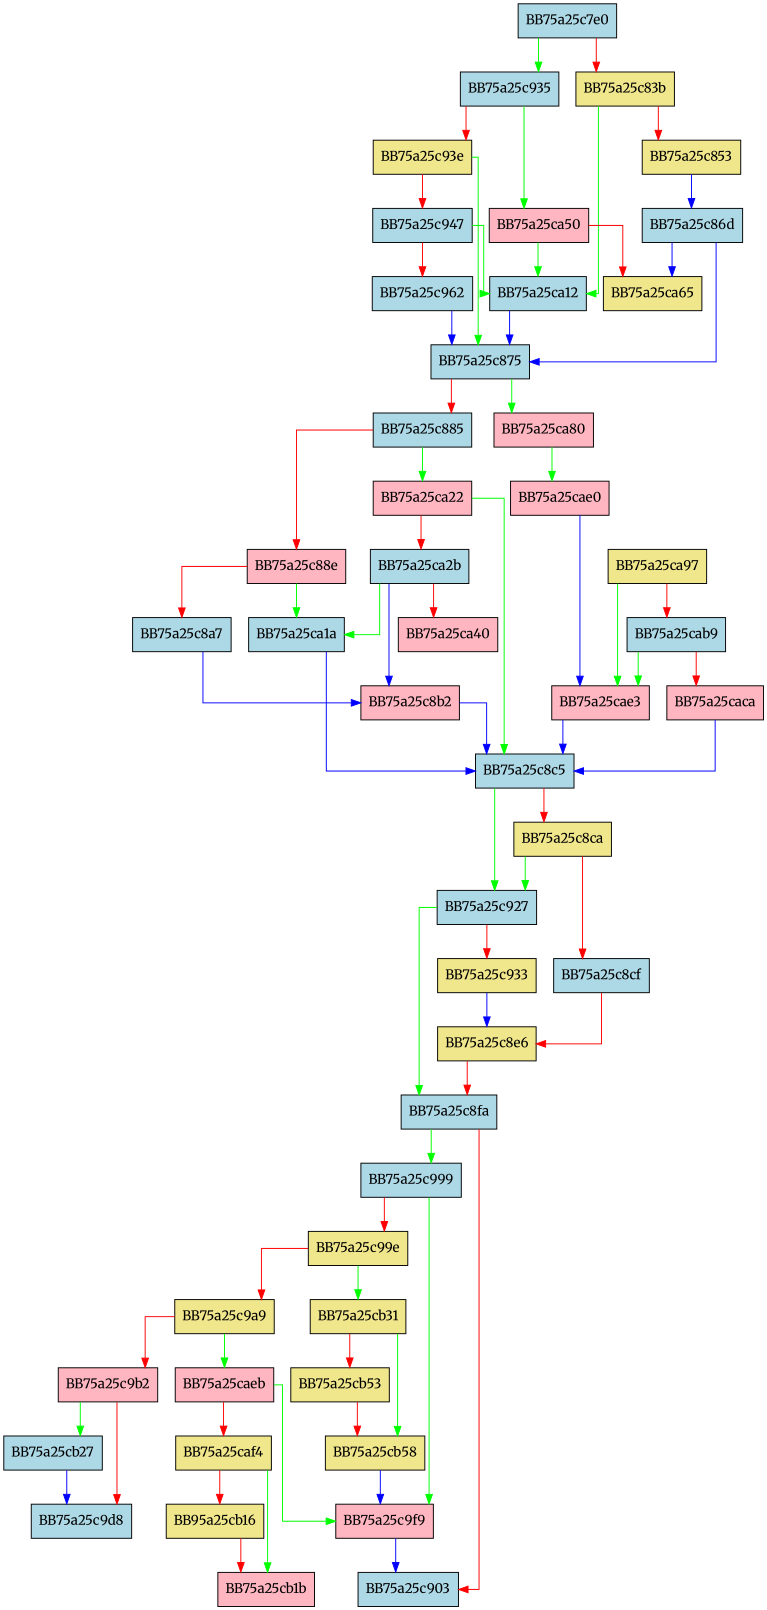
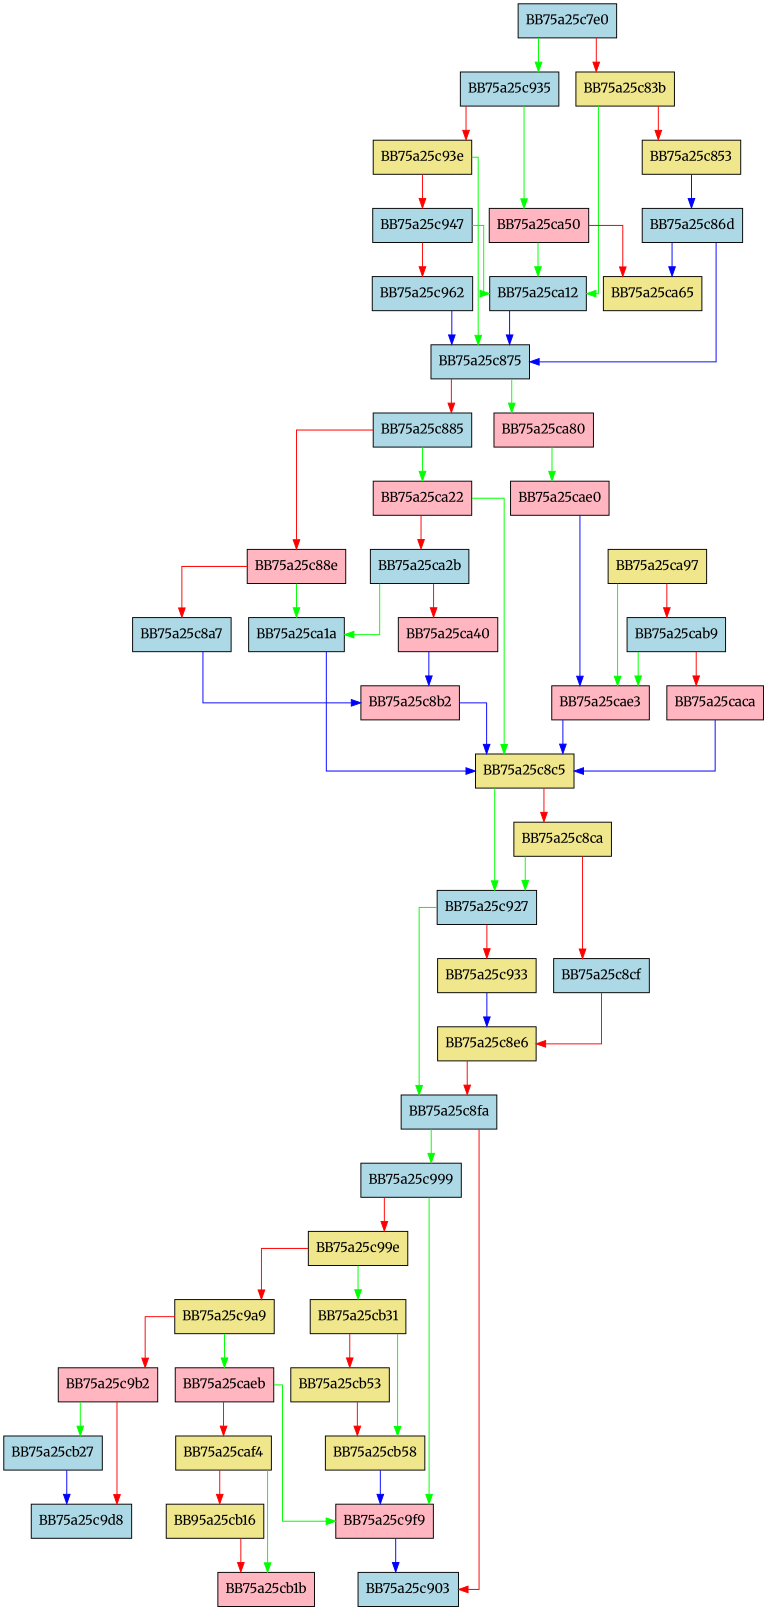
(389, 630) -> (429, 664)
(525, 771) -> (525, 771)
